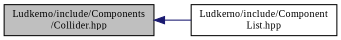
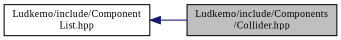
(178, 20) -> (174, 20)
